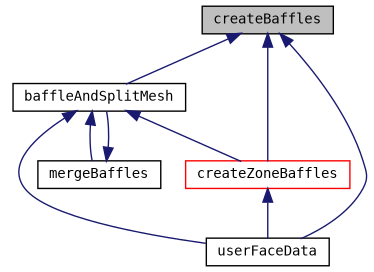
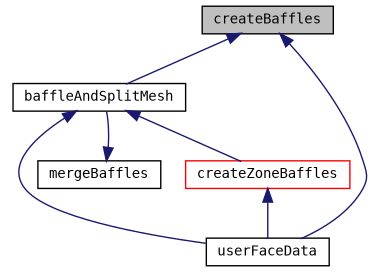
(268, 104) -> none
(90, 143) -> none
